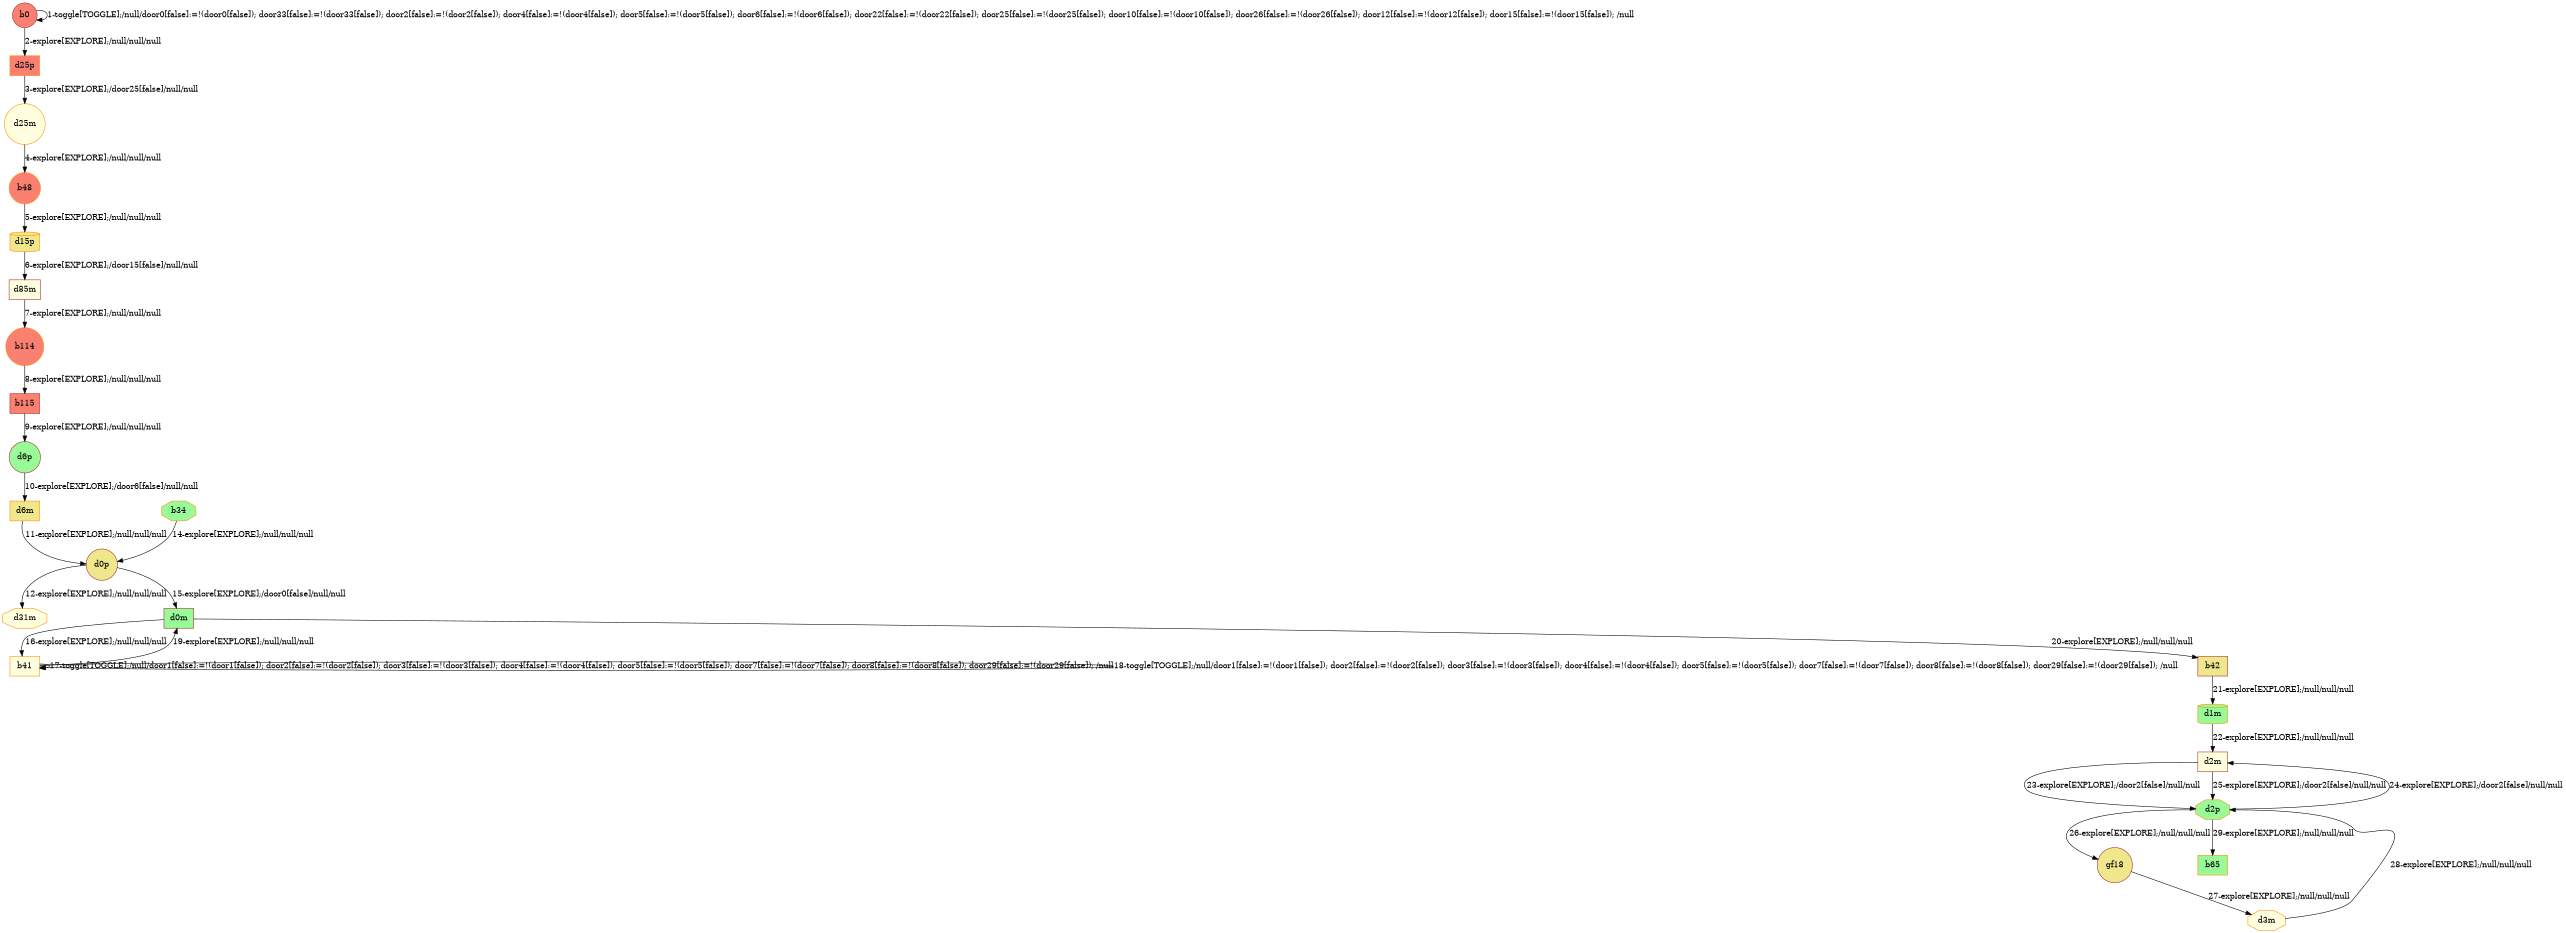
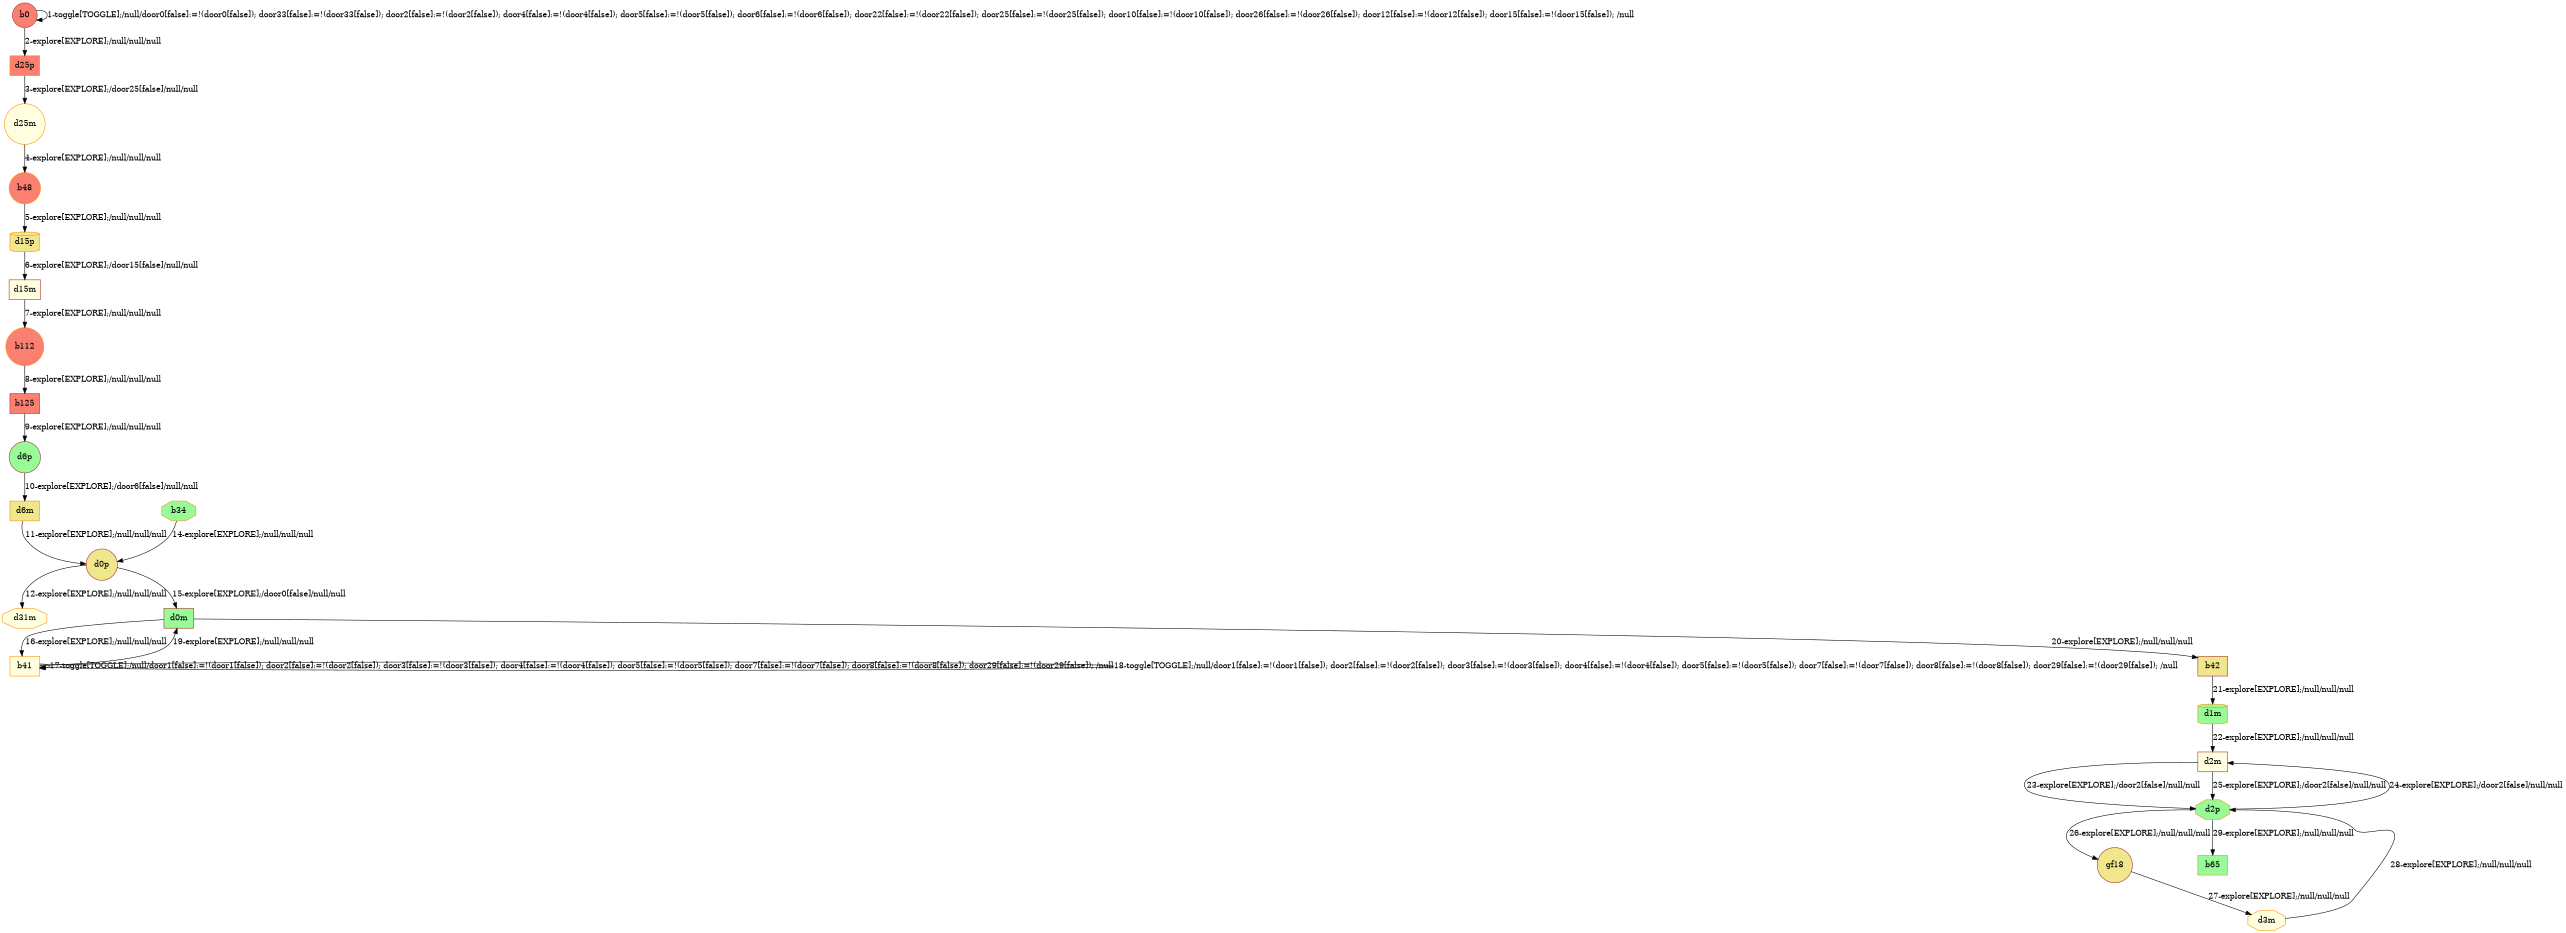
(25, 290) -> (25, 290)
(25, 347) -> (25, 347)
(25, 404) -> (25, 404)
